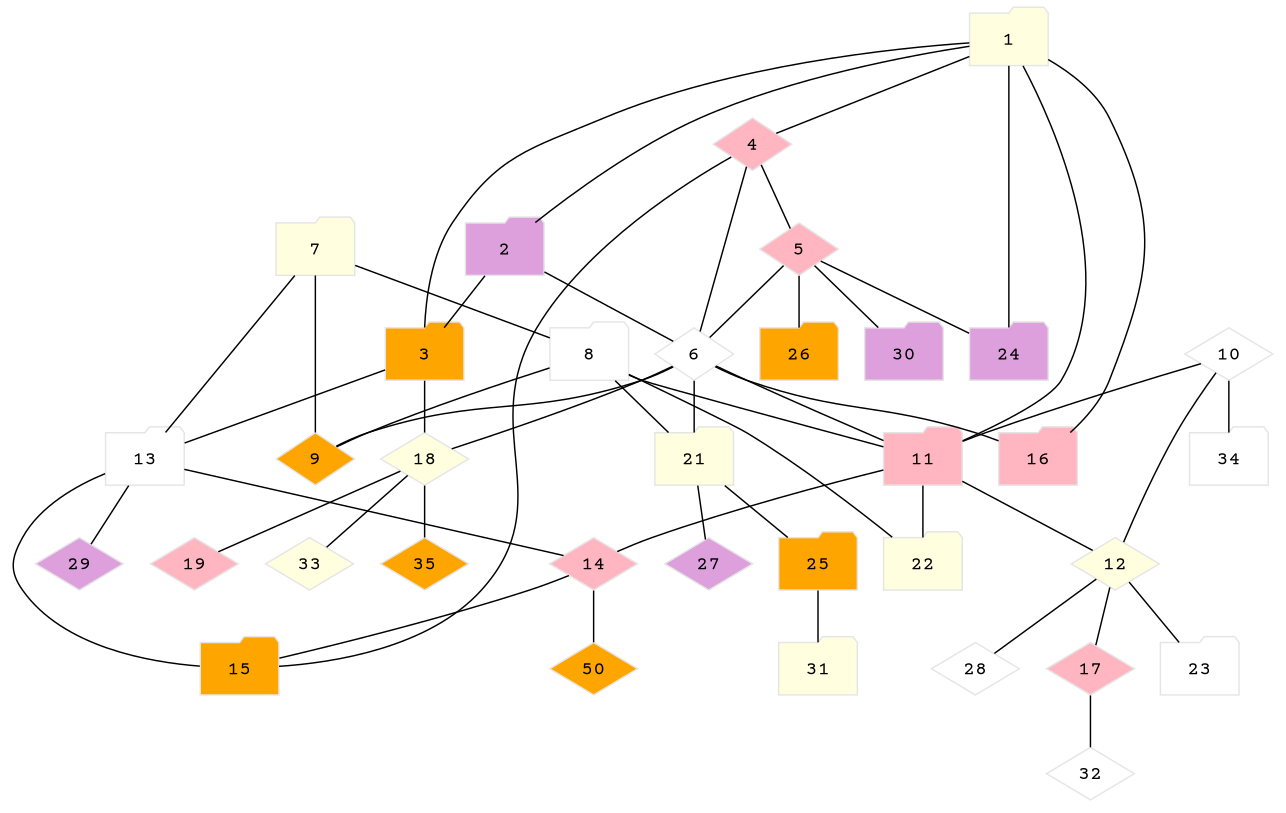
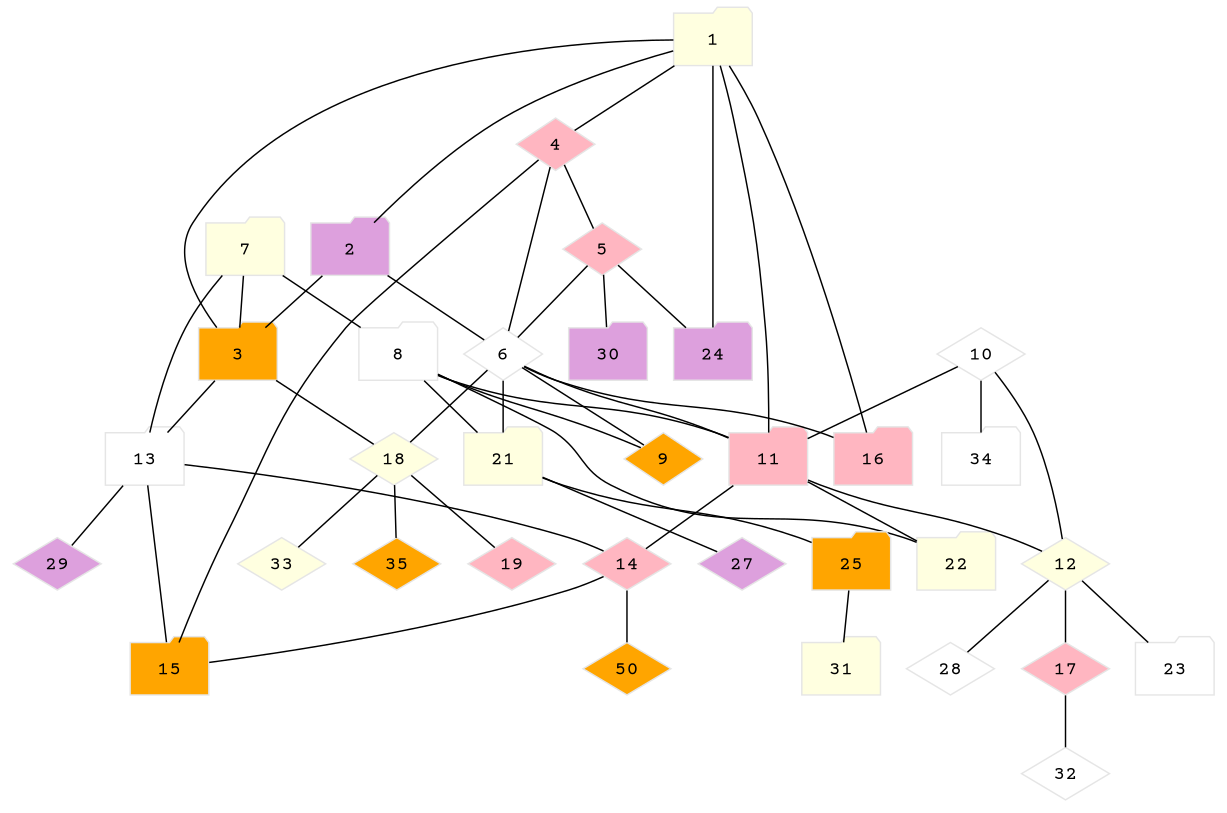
(315, 354) -> (242, 302)
(799, 354) -> none
